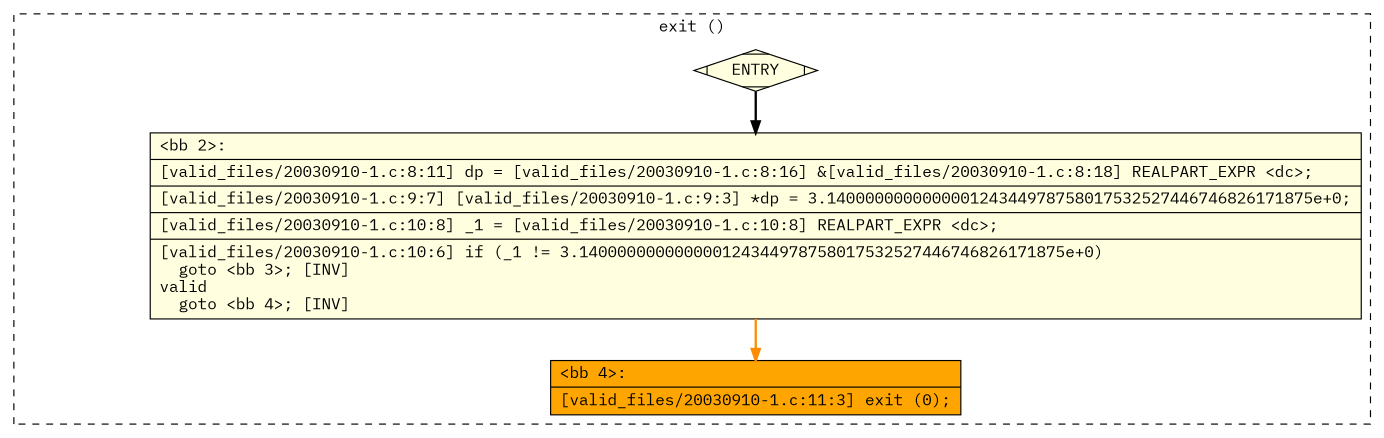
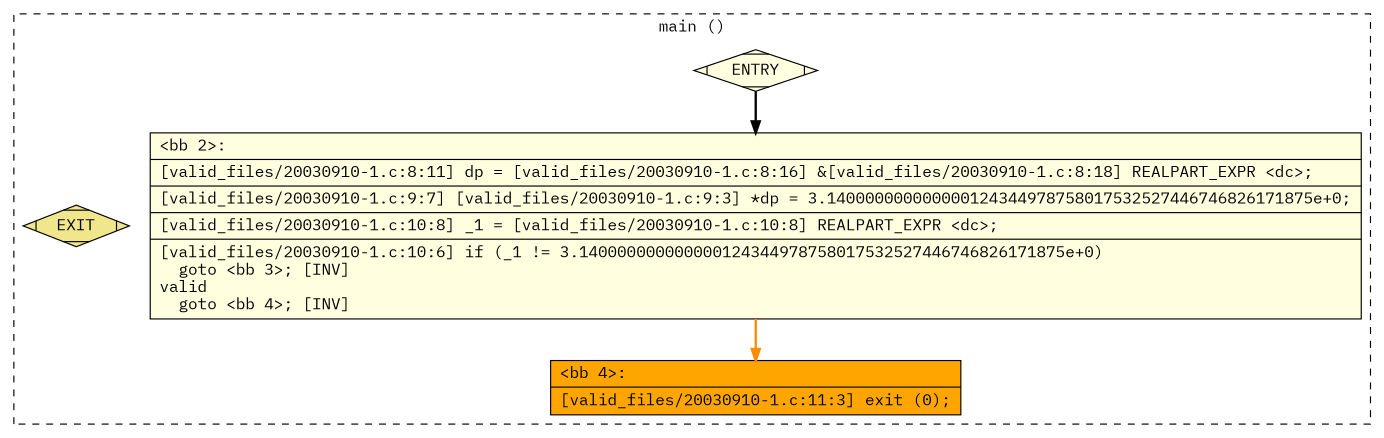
(692, 27) -> (692, 27)
none -> (76, 226)
